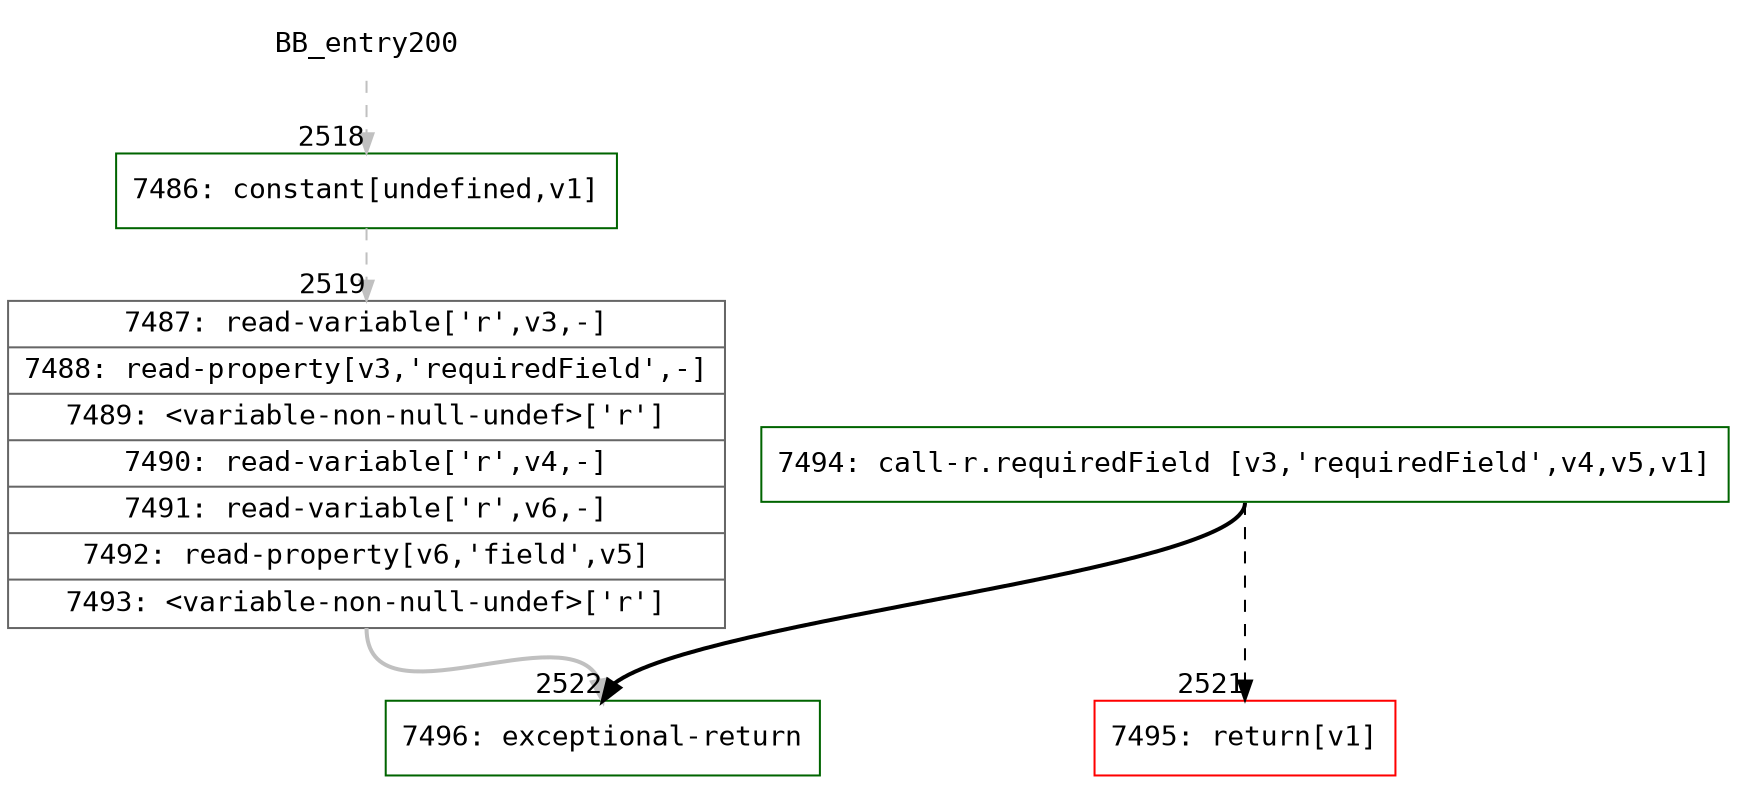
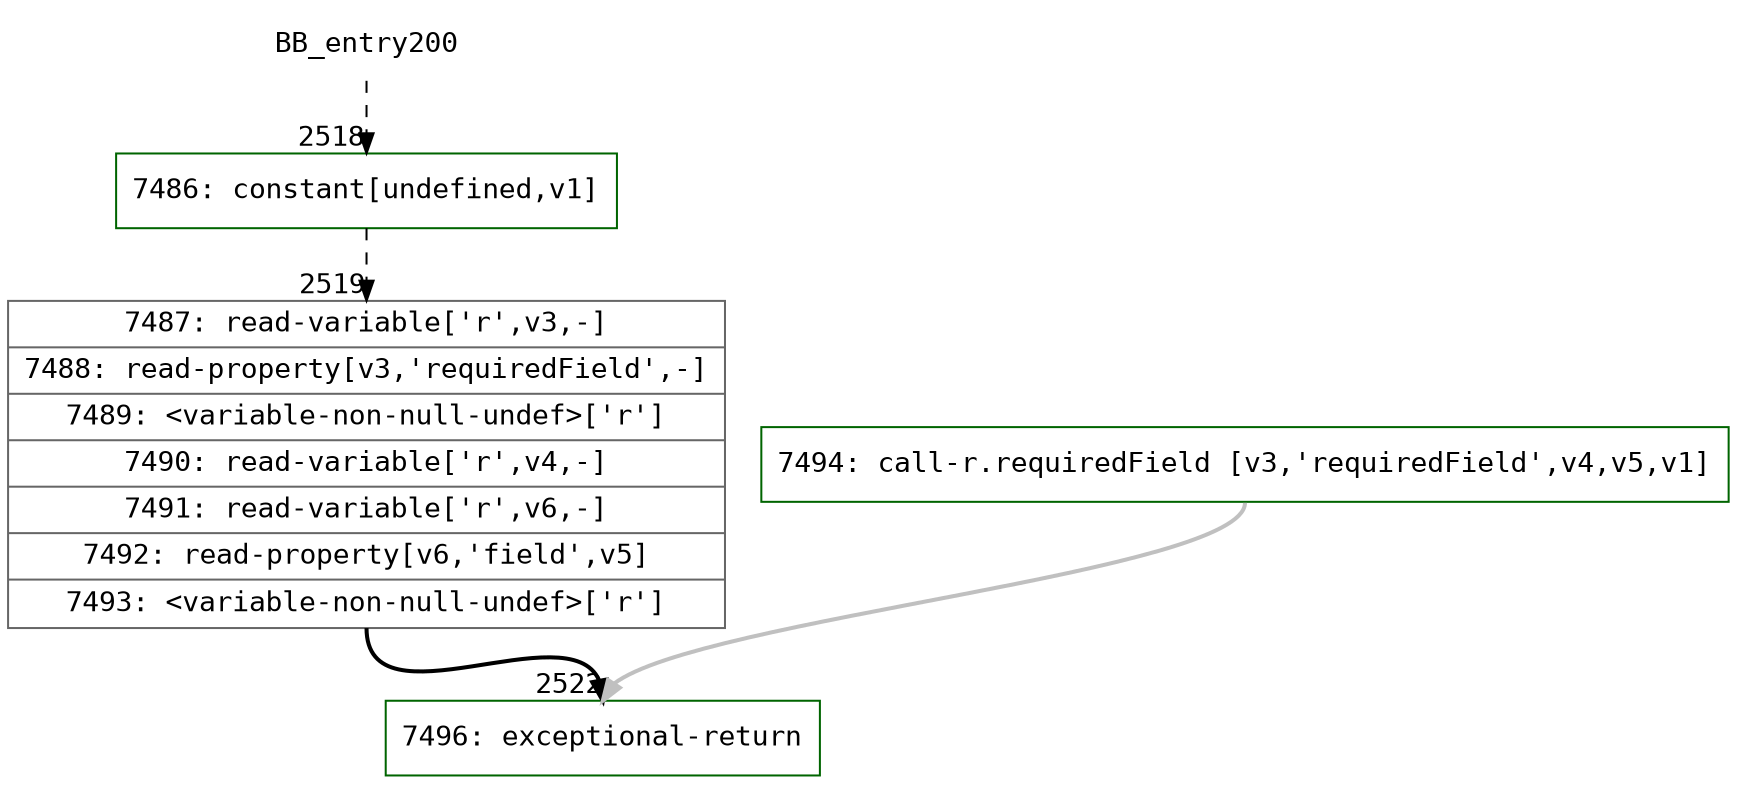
(367, 107) -> (367, 107)
(367, 254) -> (367, 254)
(934, 600) -> (934, 600)
(475, 666) -> (475, 666)
(1245, 738) -> none
